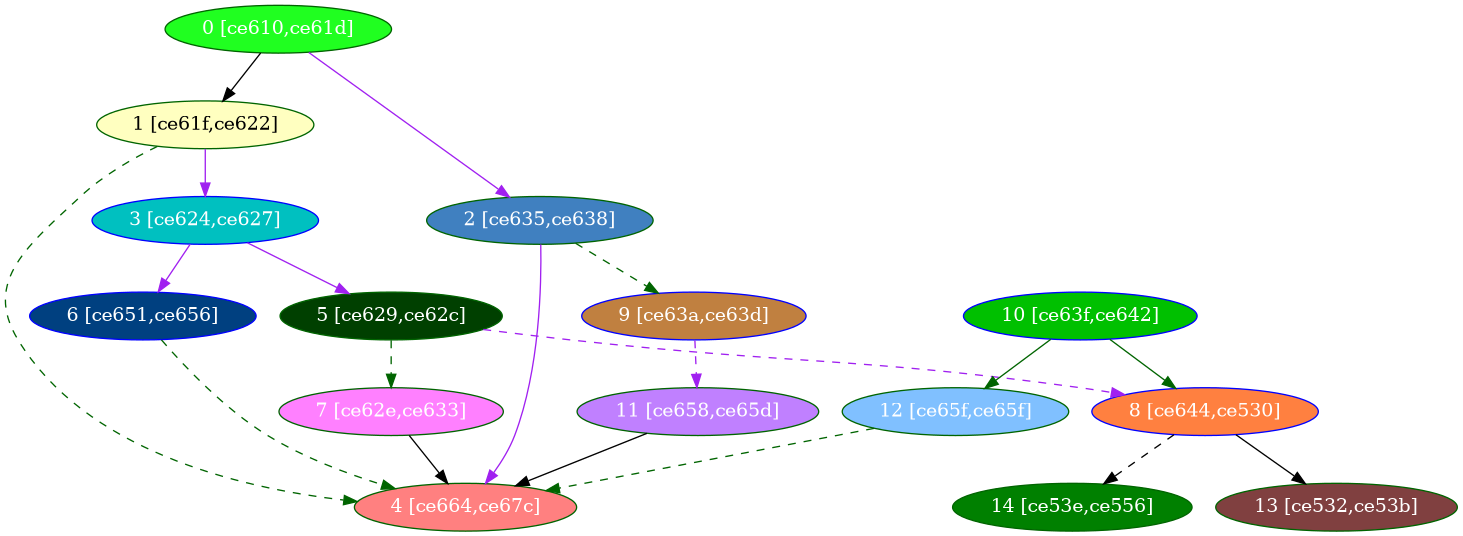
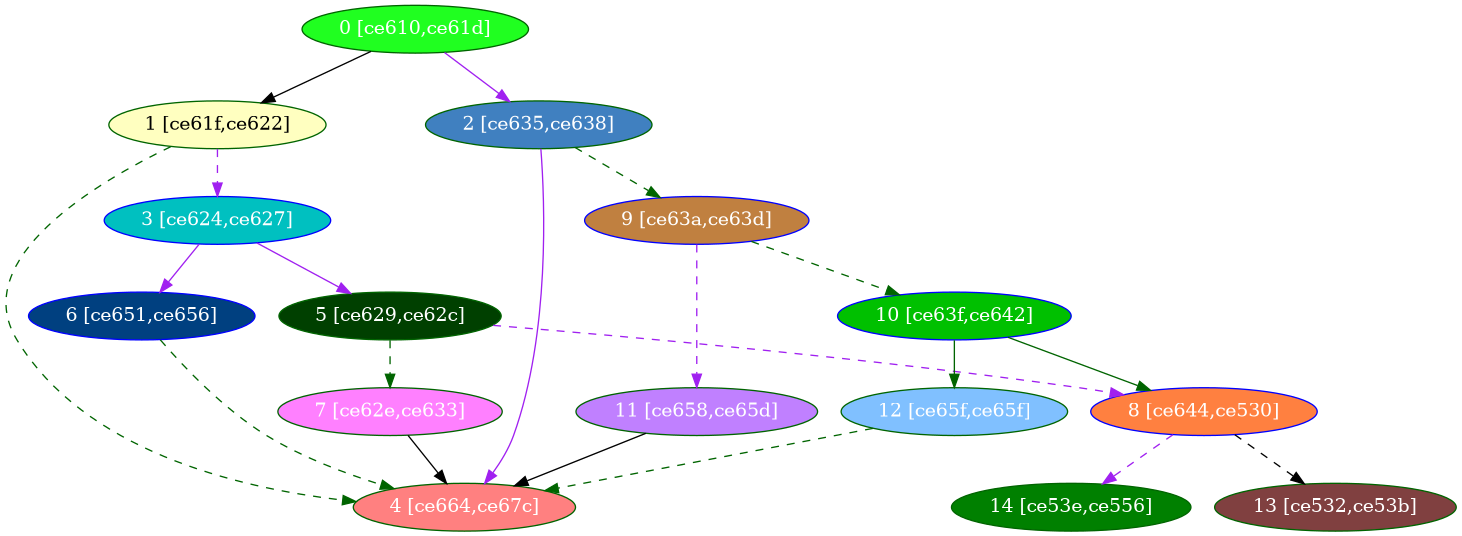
(205, 166) -> (217, 166)
none -> (819, 266)
(1144, 455) -> (1143, 455)
(1265, 455) -> (1264, 455)
